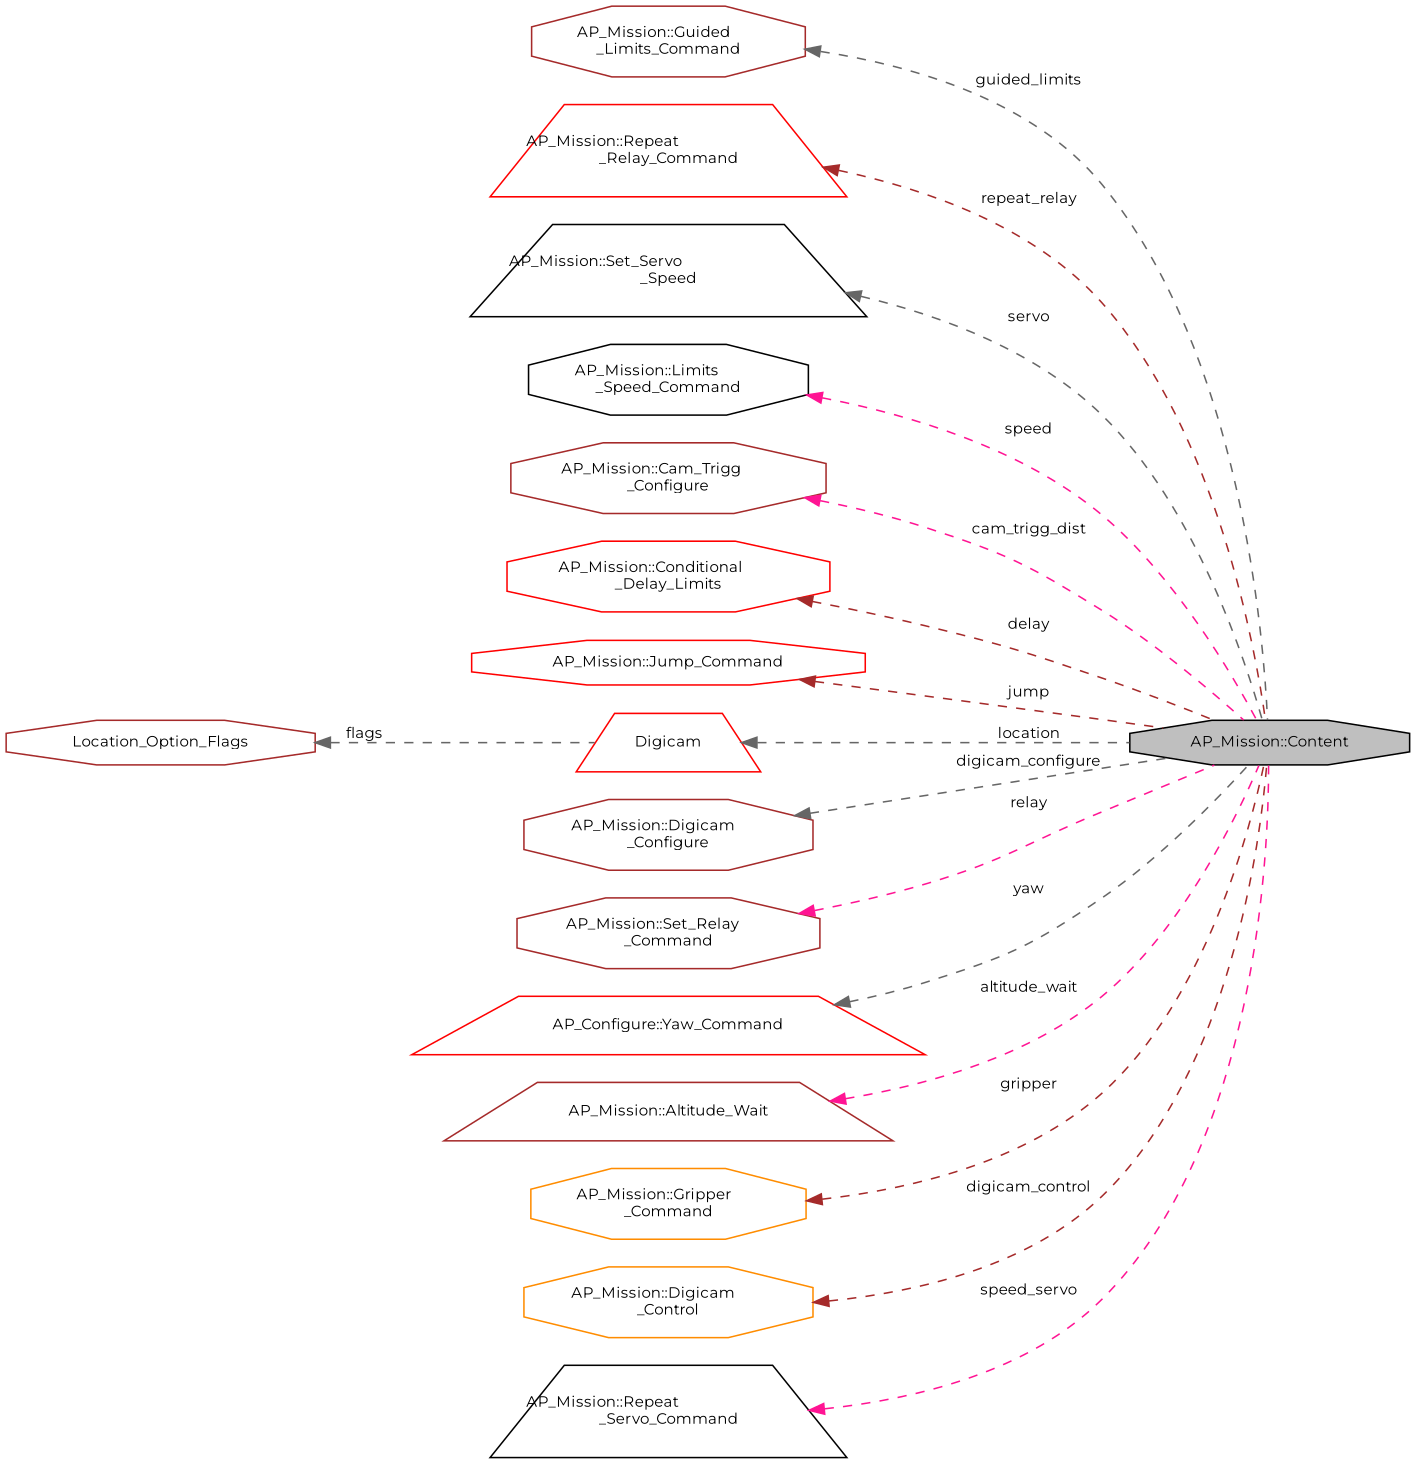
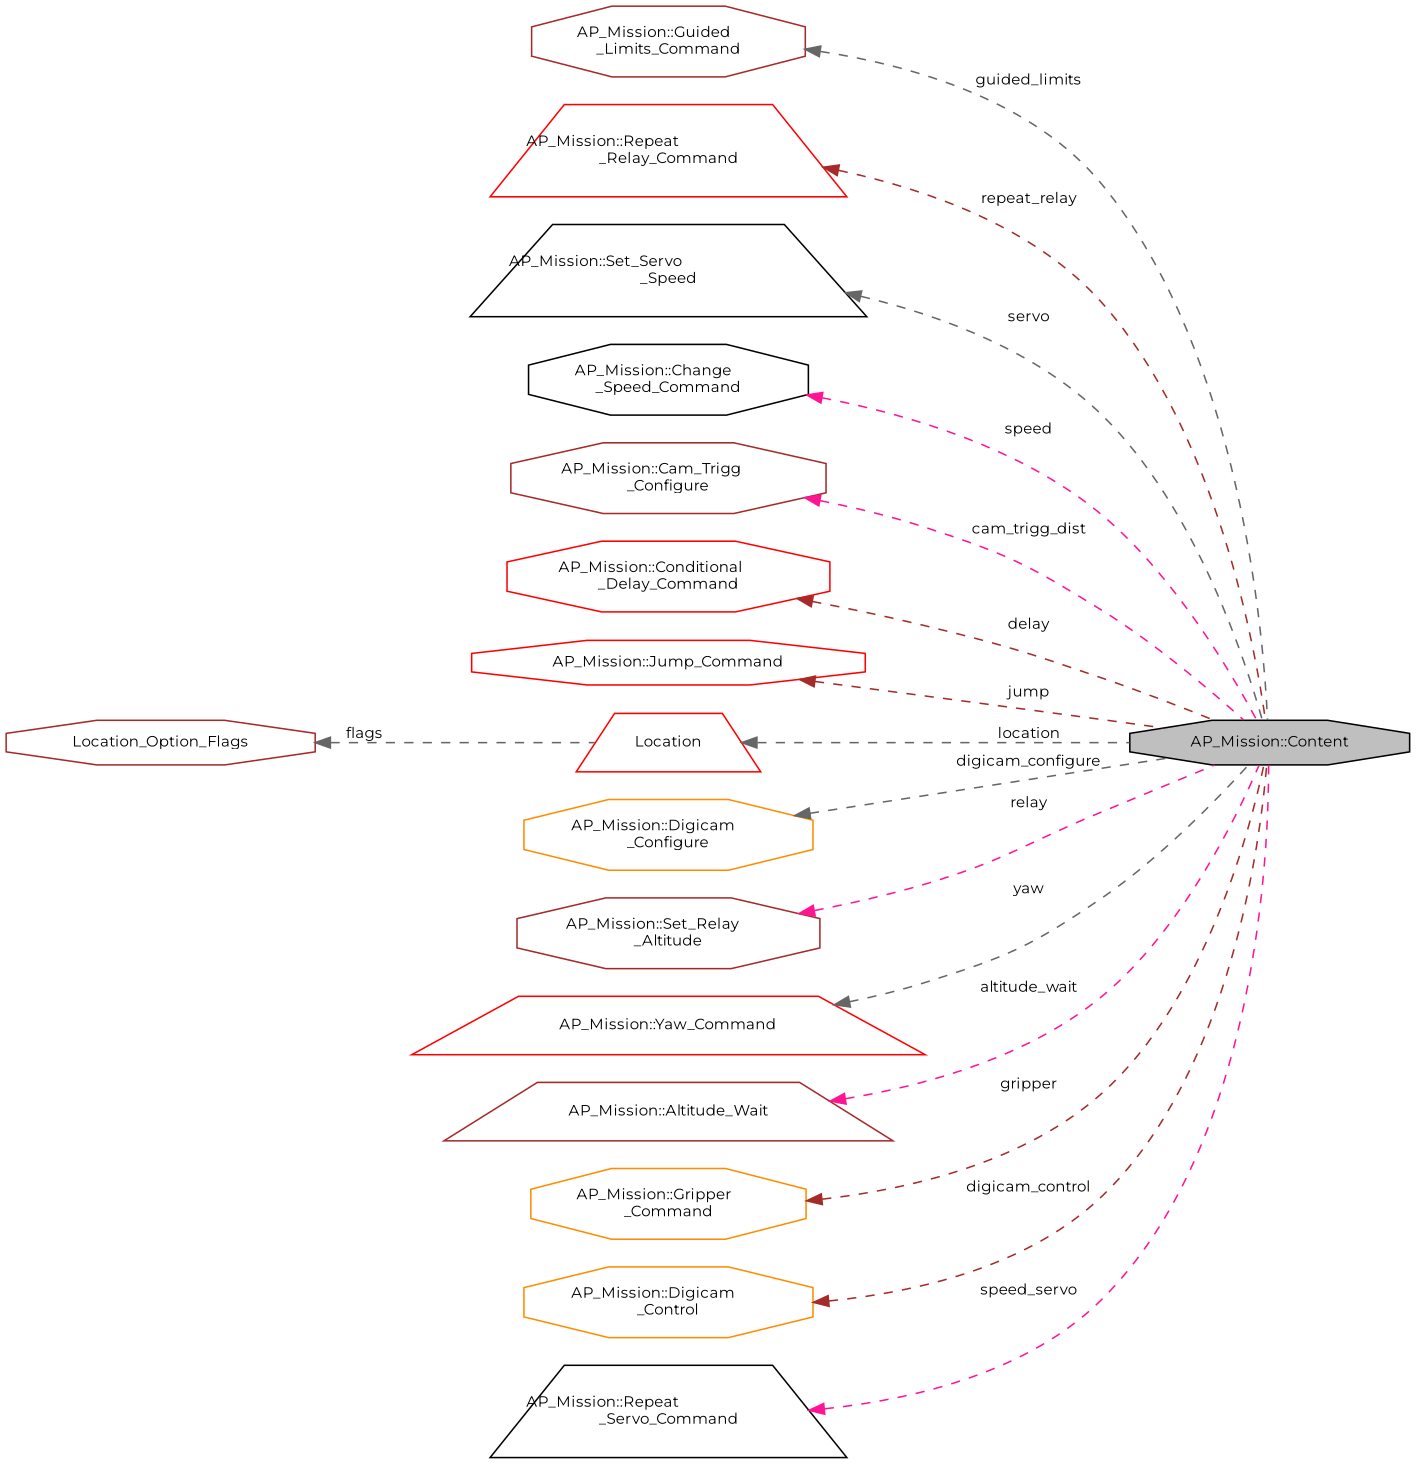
(668, 380) -> (668, 380)
(668, 577) -> (668, 577)
(668, 743) -> (668, 743)
(668, 835) -> (668, 835)
(668, 933) -> (668, 933)
(668, 1026) -> (668, 1026)
